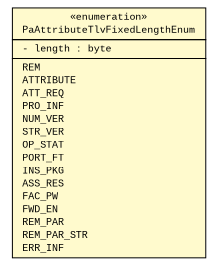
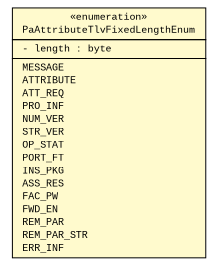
(32, 67) -> (44, 67)
